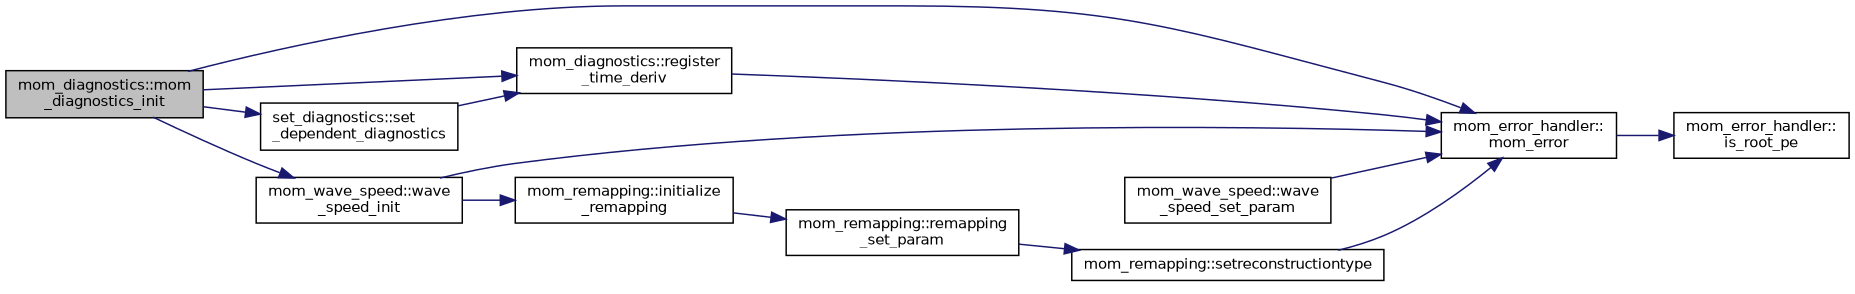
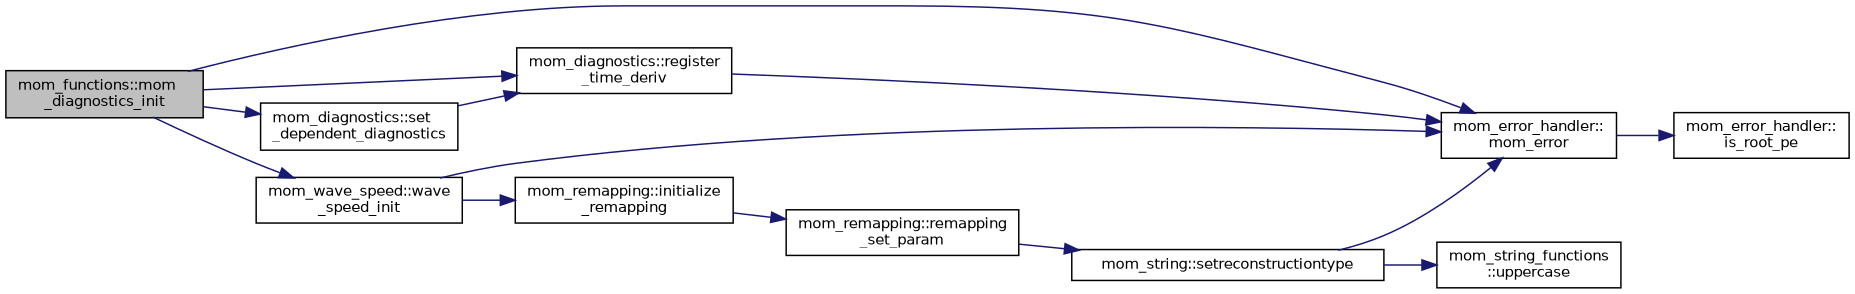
(105, 94) -> (105, 94)
(359, 127) -> (359, 127)
(1228, 200) -> none
(1228, 265) -> (1228, 265)
none -> (1529, 265)
